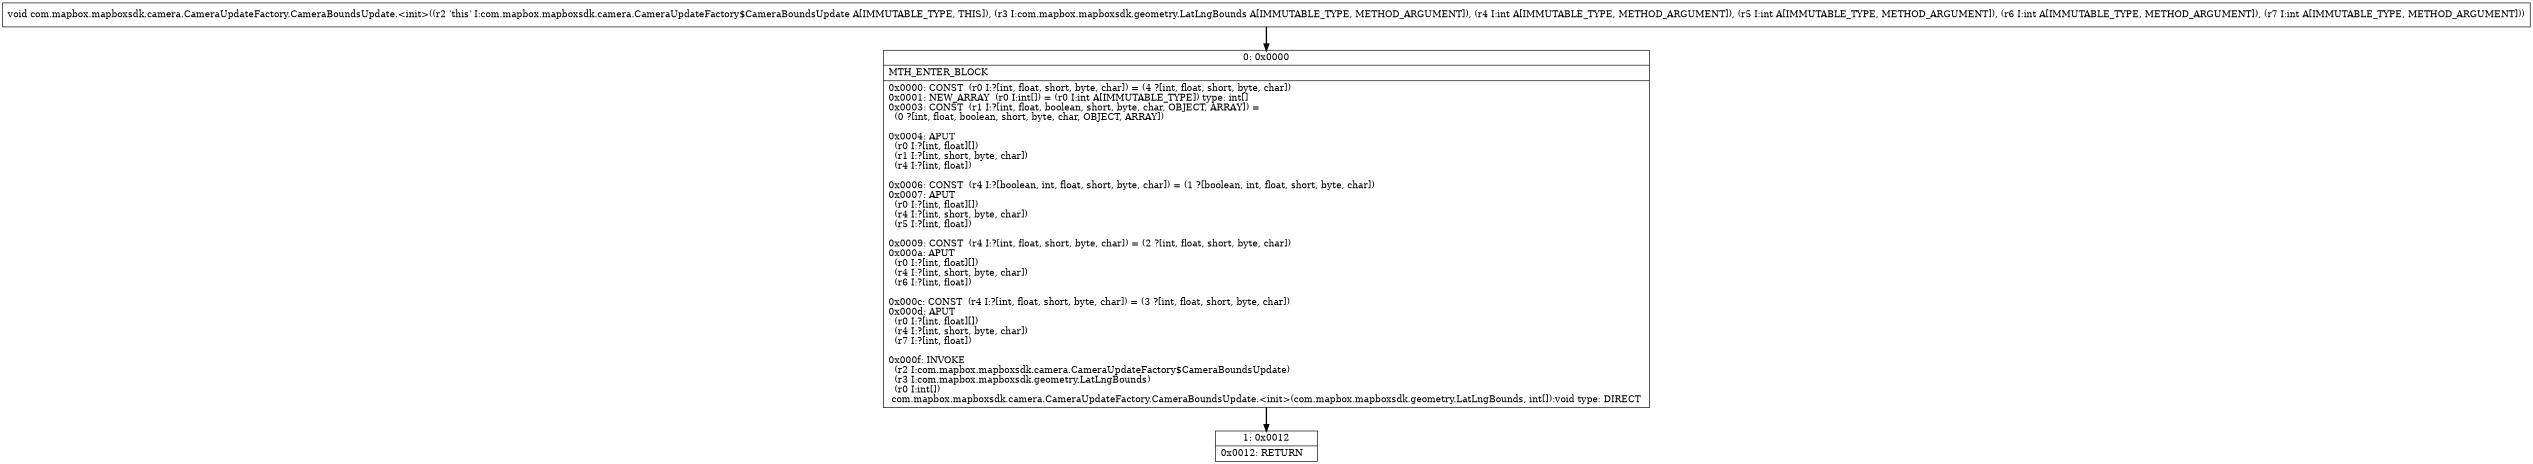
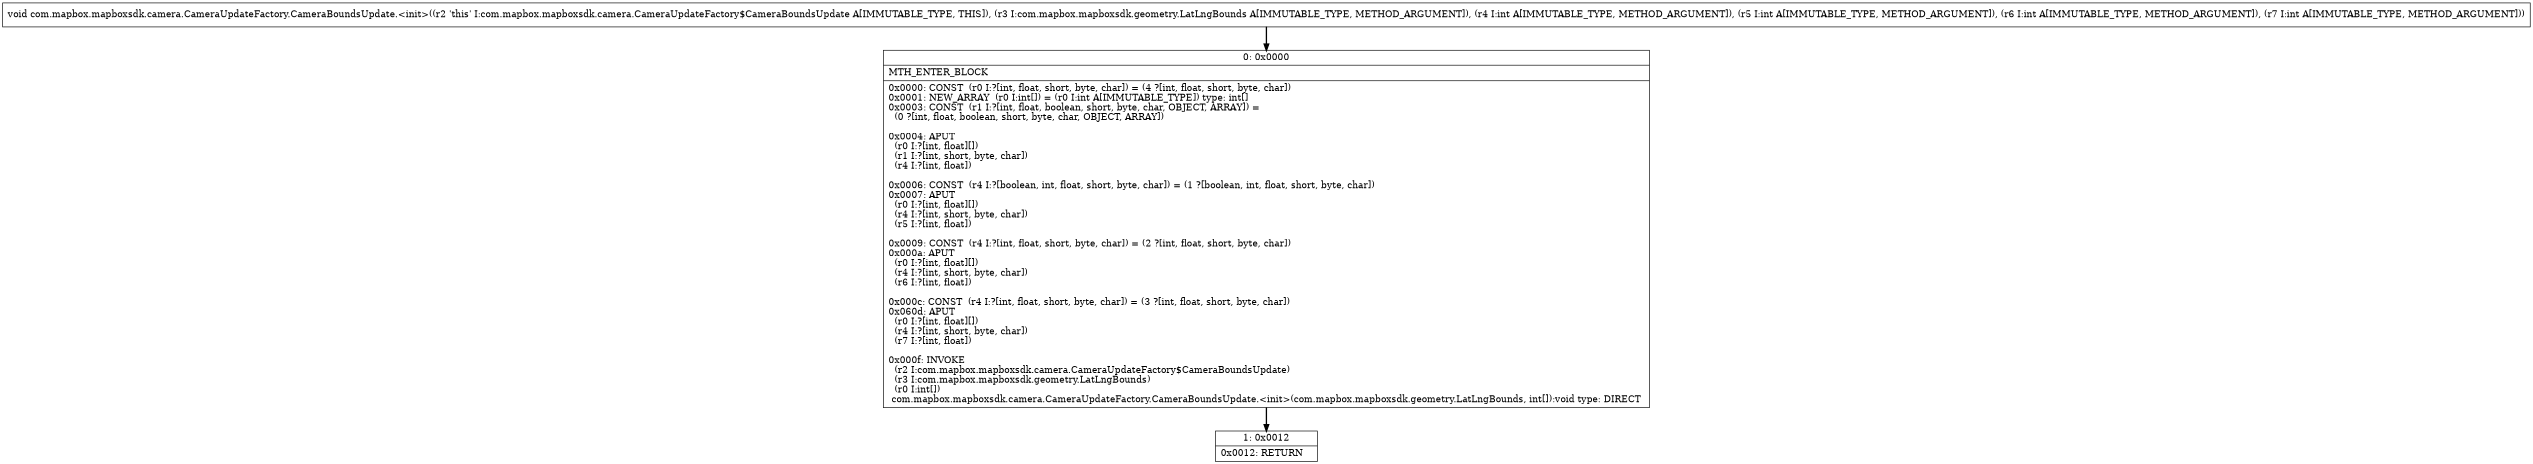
(925, 312) -> (925, 312)
